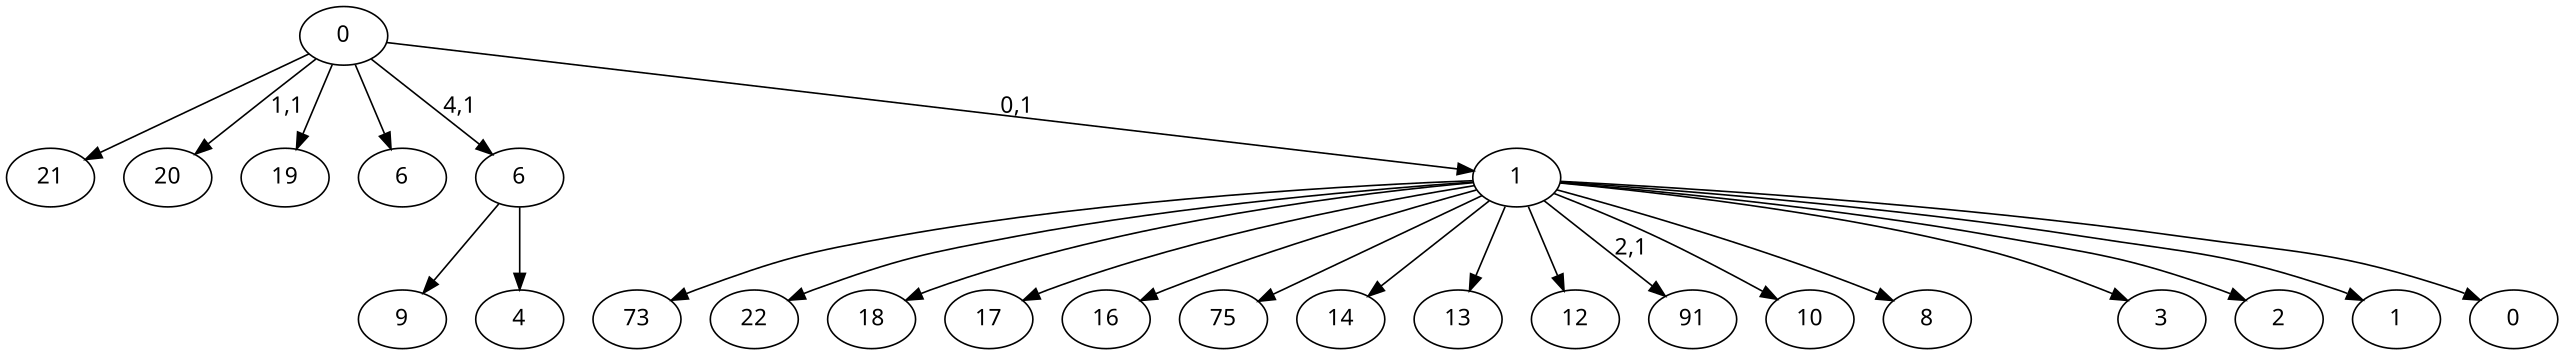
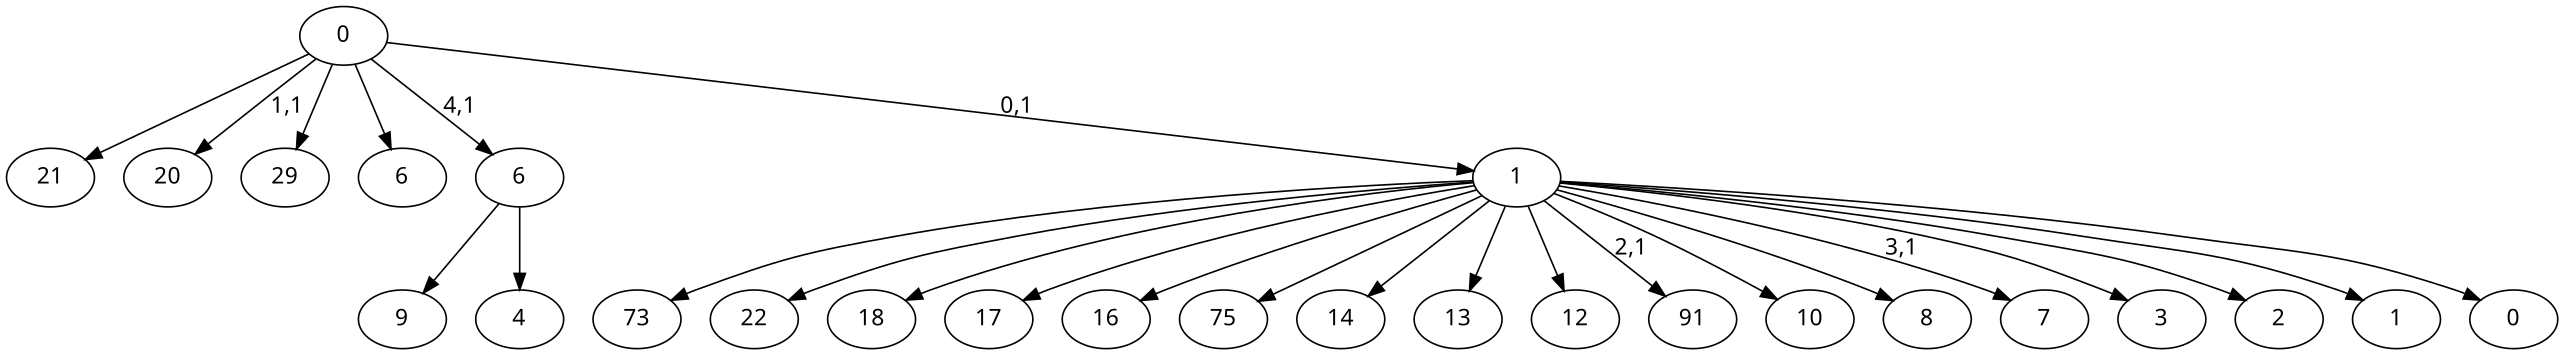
(285, 178) -> (285, 178)
none -> (2045, 319)
